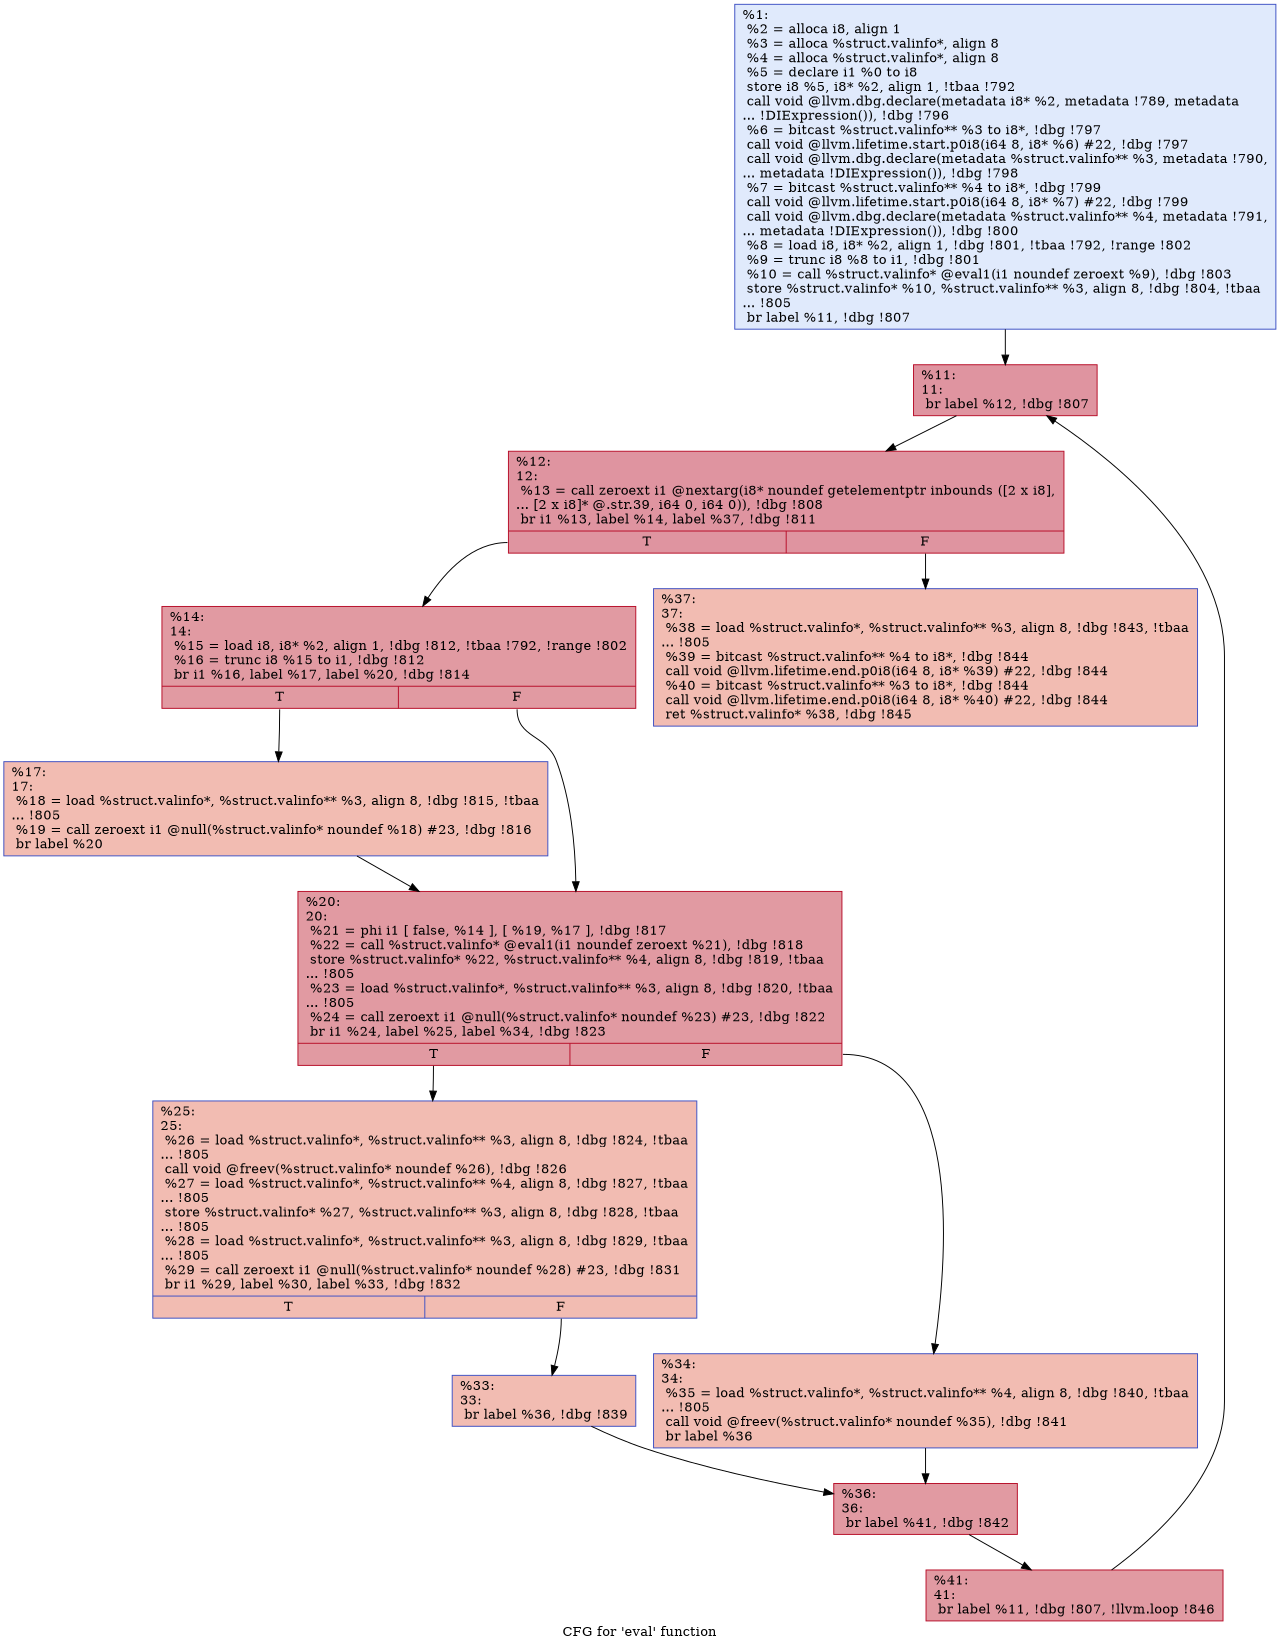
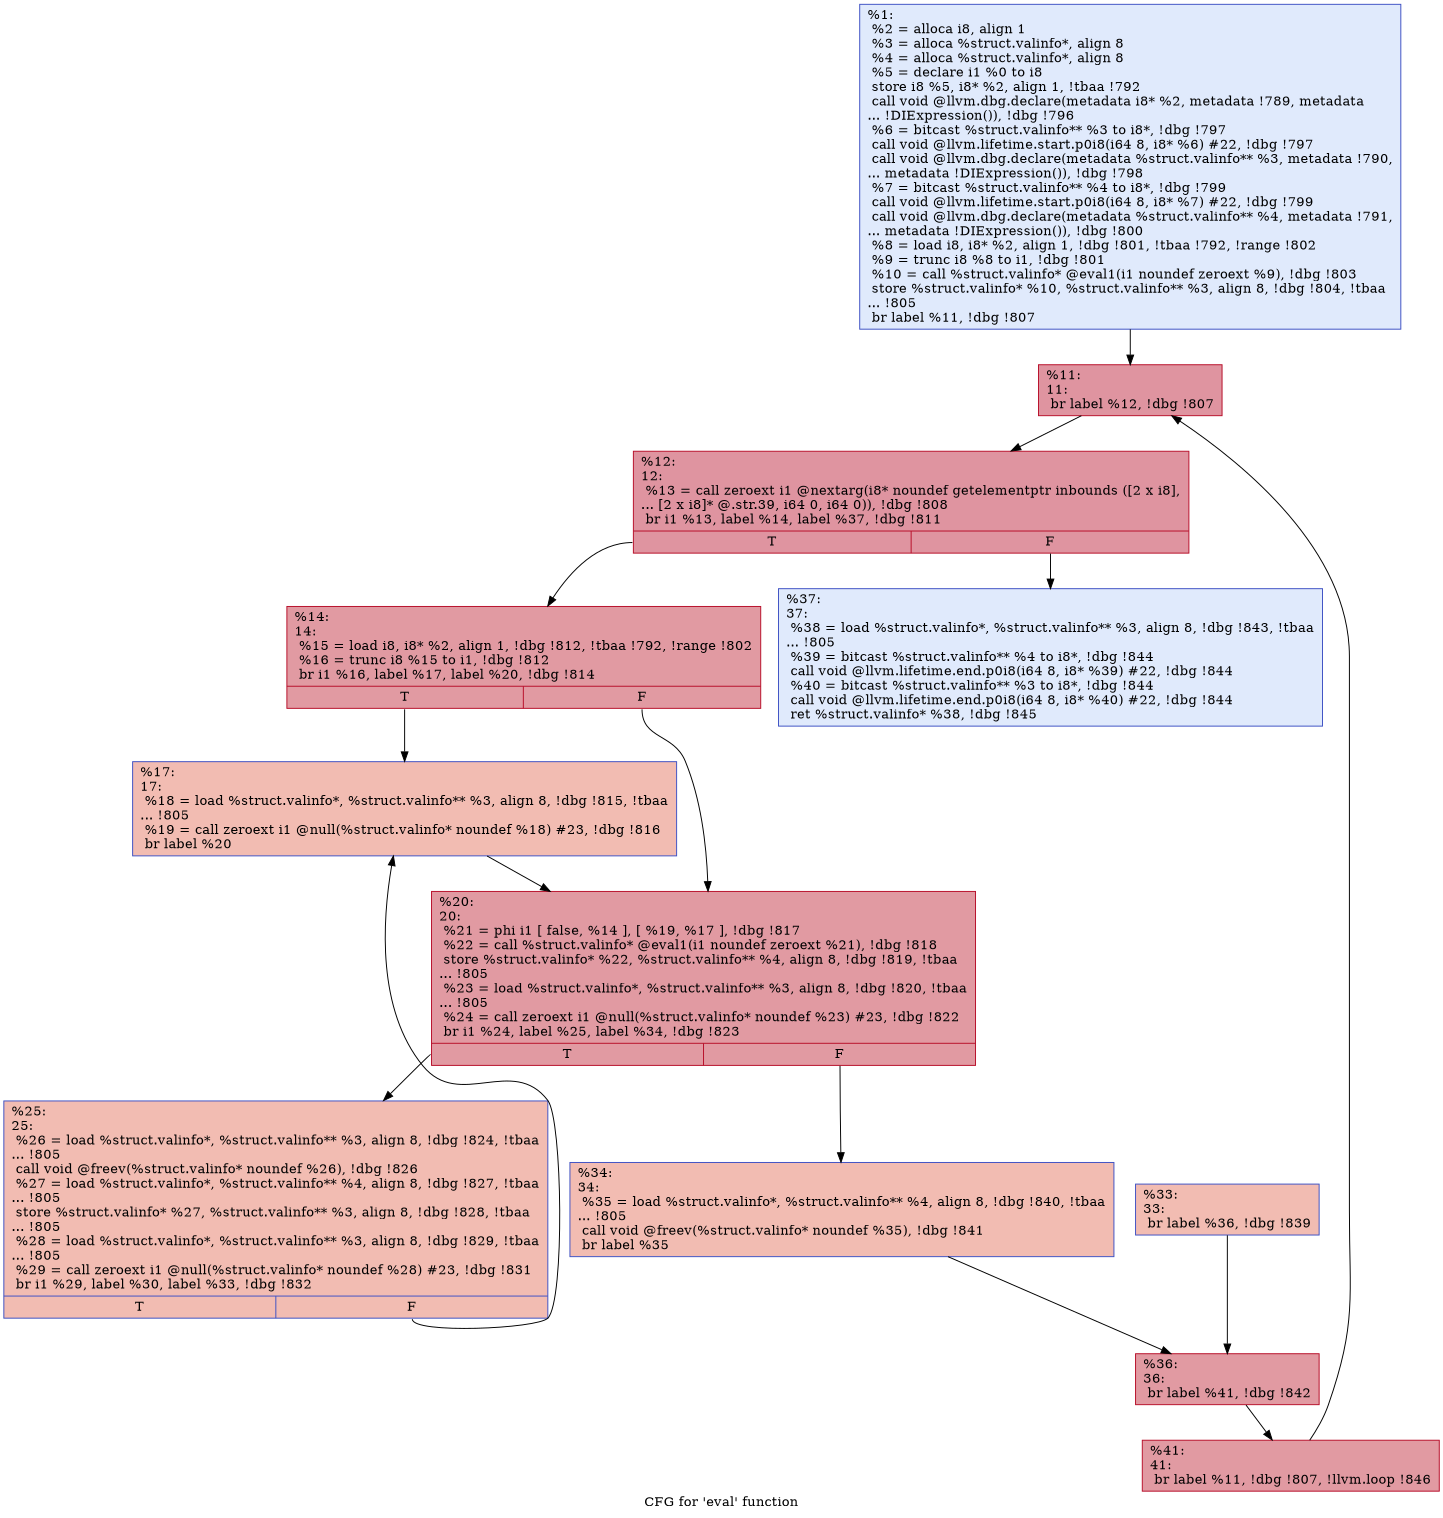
(926, 657) -> (1050, 657)
(559, 1342) -> (550, 1107)
(707, 1436) -> (624, 1245)
